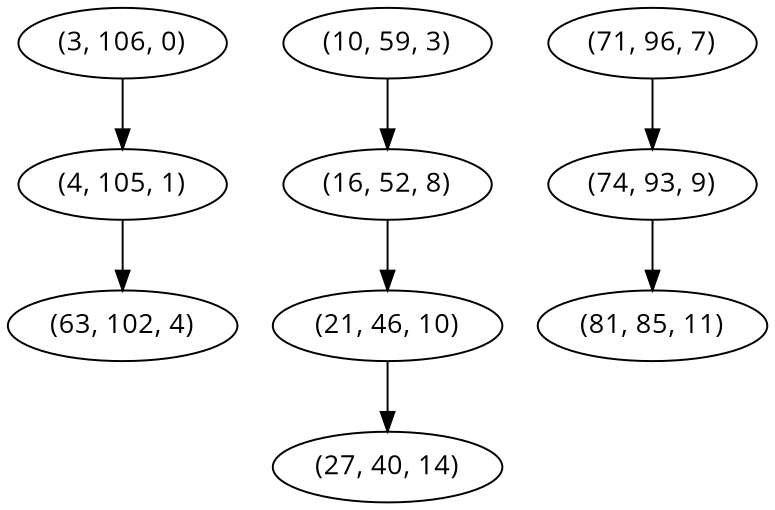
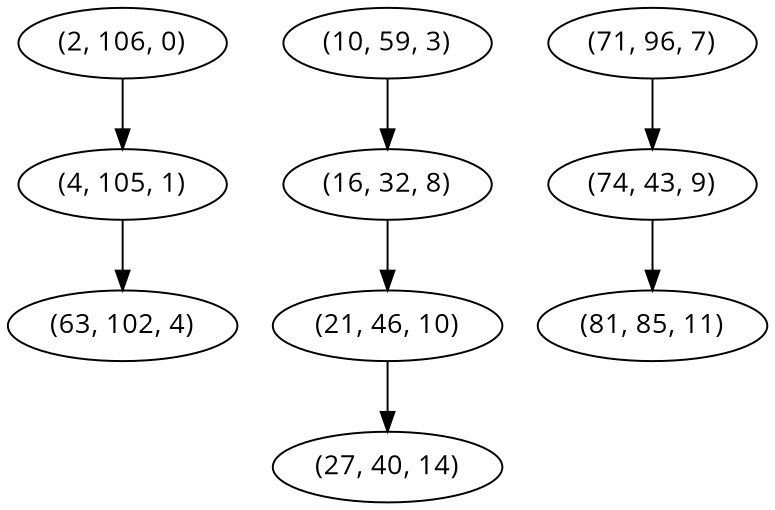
(123, 43) -> (123, 43)
(388, 184) -> (388, 184)
(653, 184) -> (653, 184)
